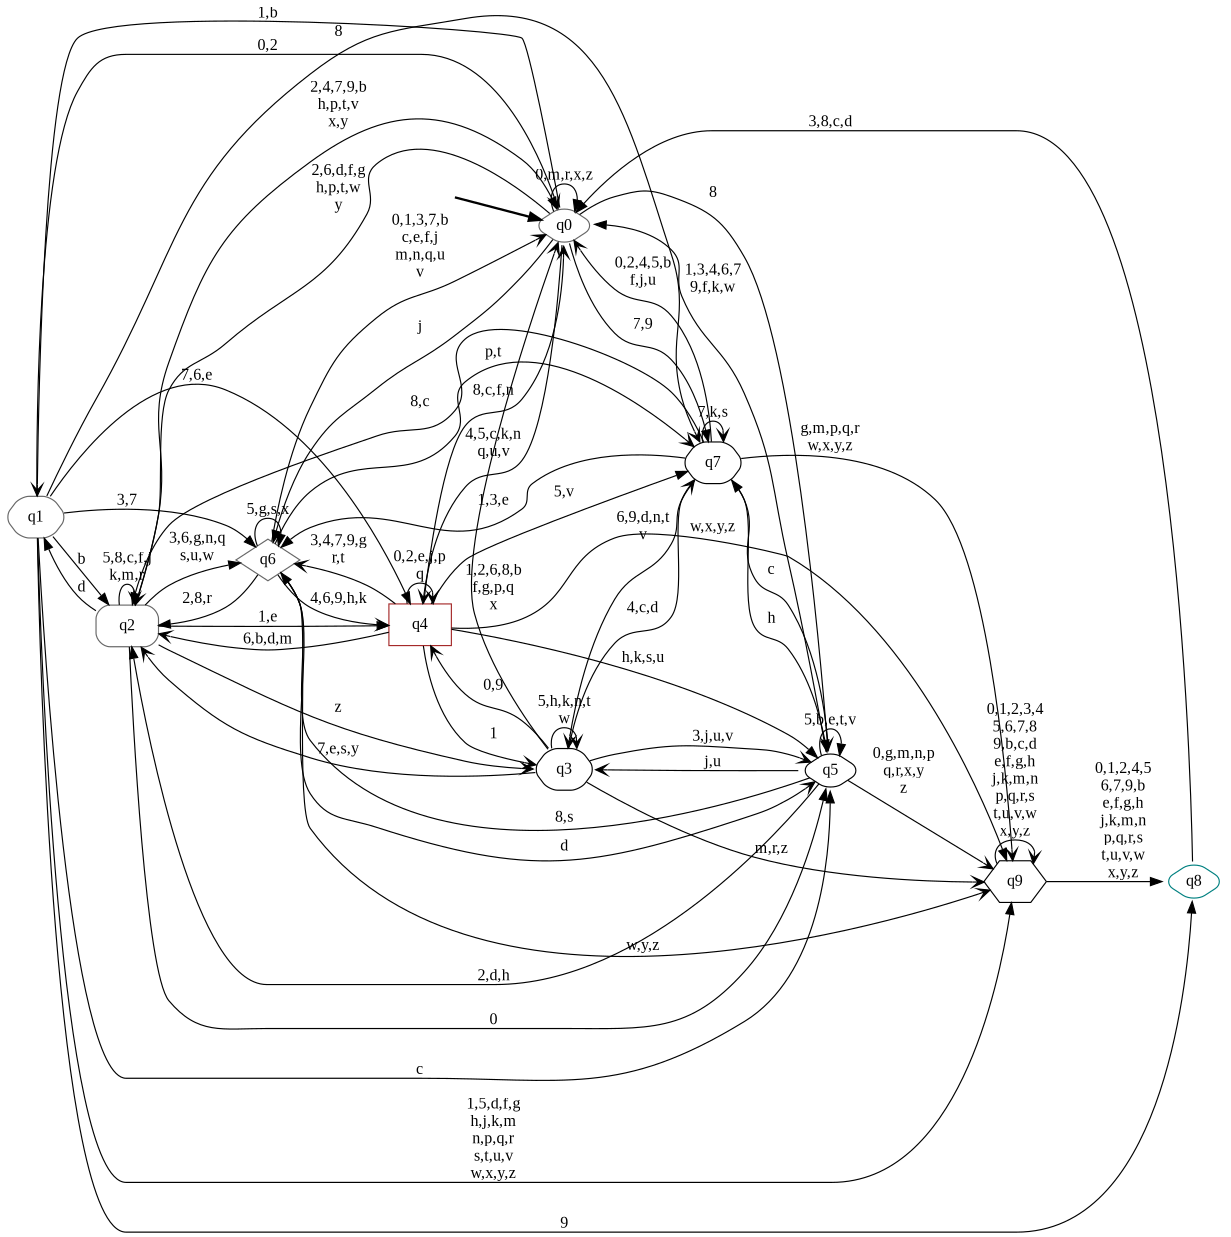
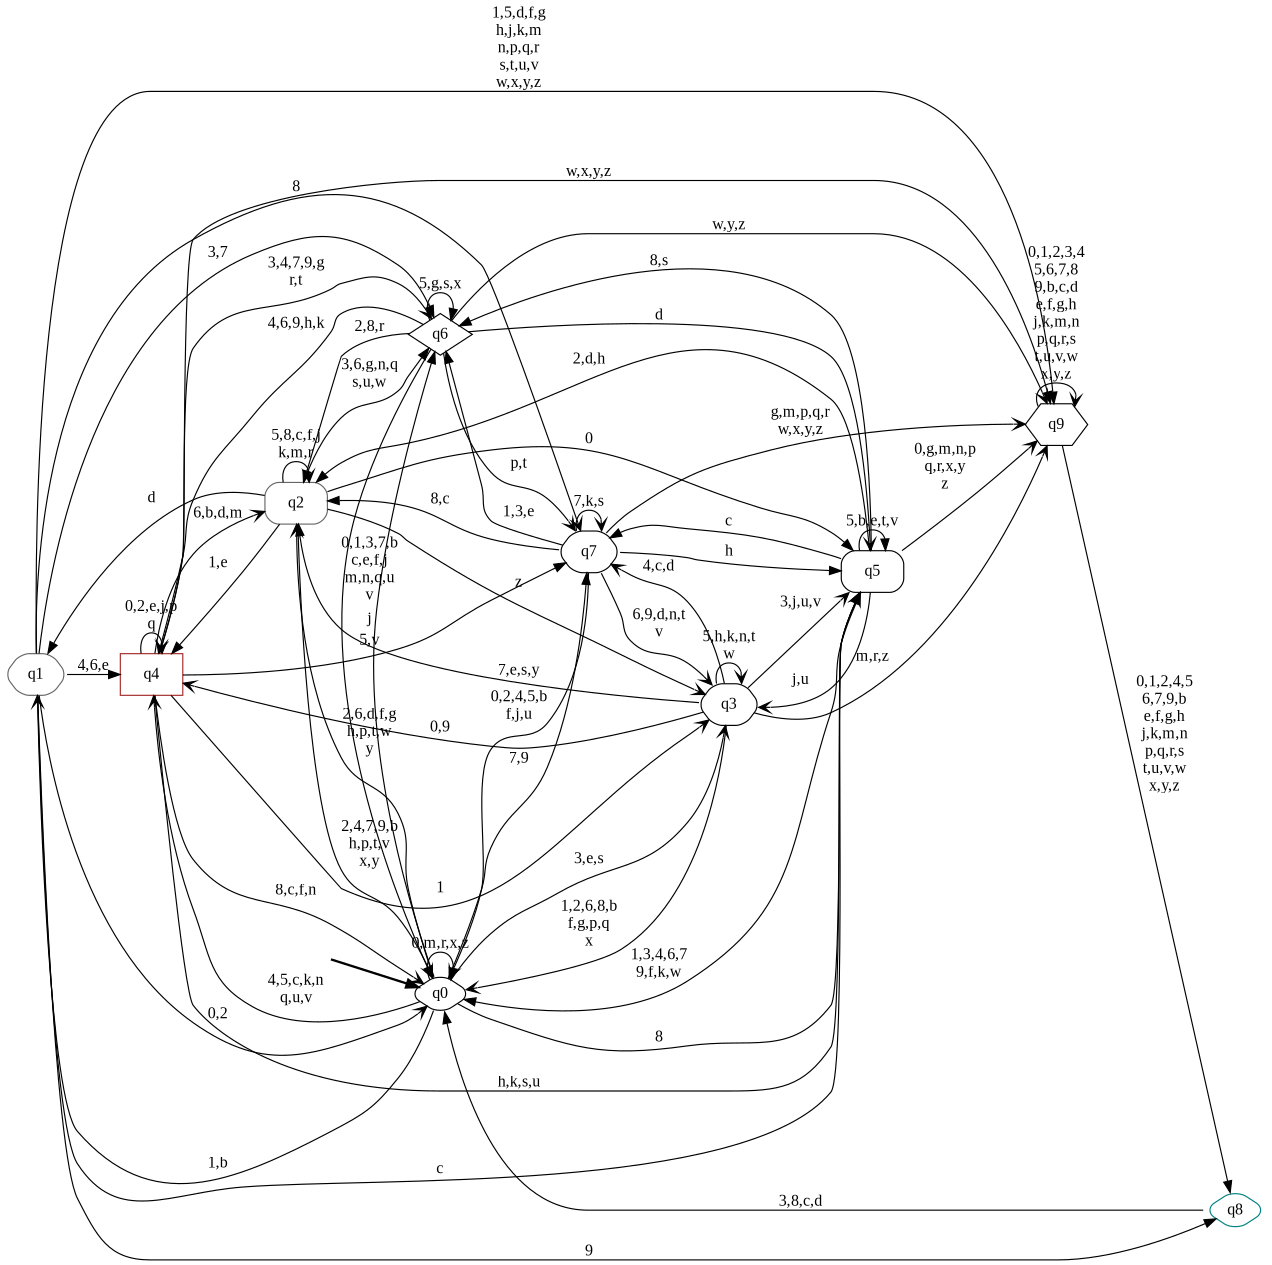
(564, 226) -> (440, 994)
(197, 375) -> (94, 666)
(268, 560) -> (440, 334)
(77, 566) -> none
(636, 673) -> (576, 1091)
(316, 759) -> (465, 673)
(831, 771) -> (873, 572)
none -> (605, 872)
